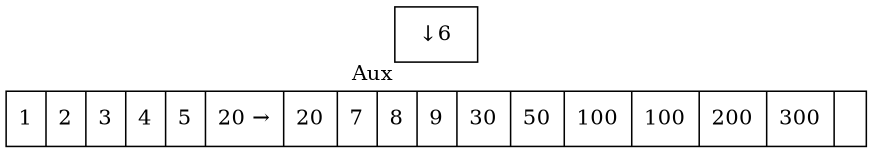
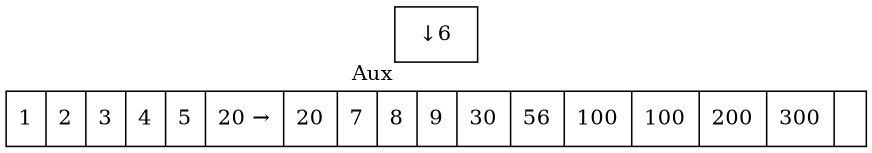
(537, 118) -> (537, 118)
